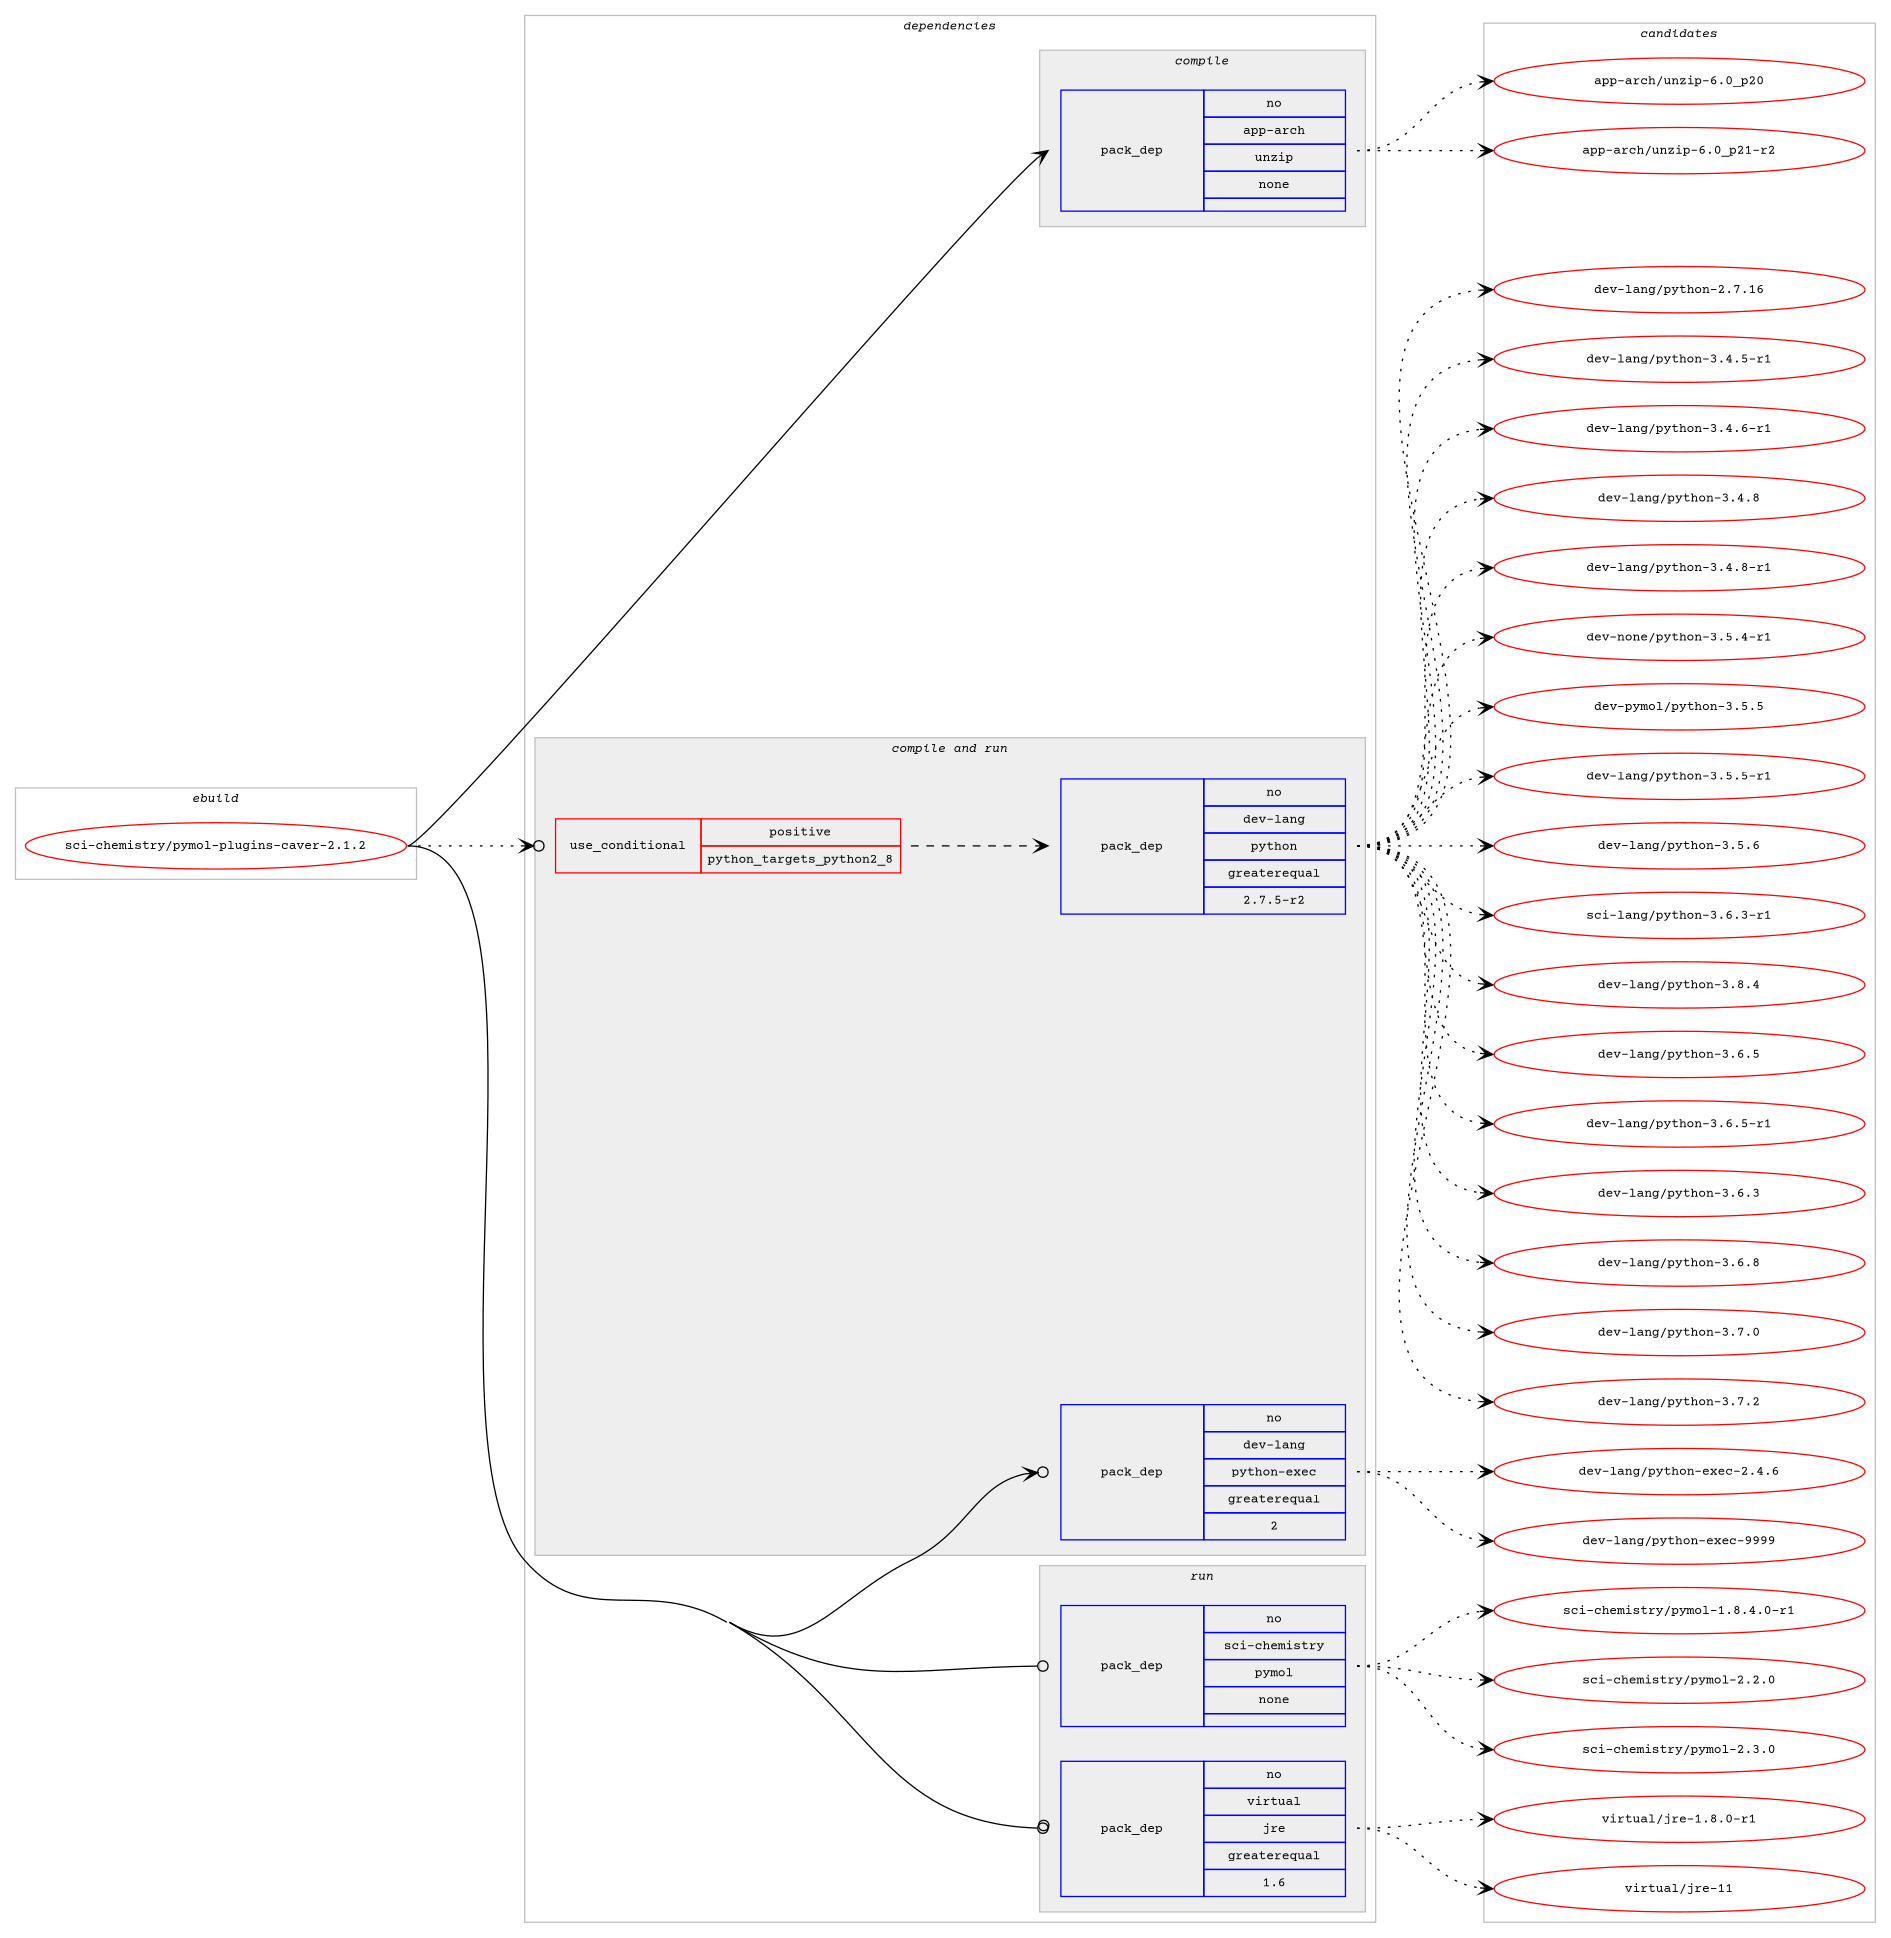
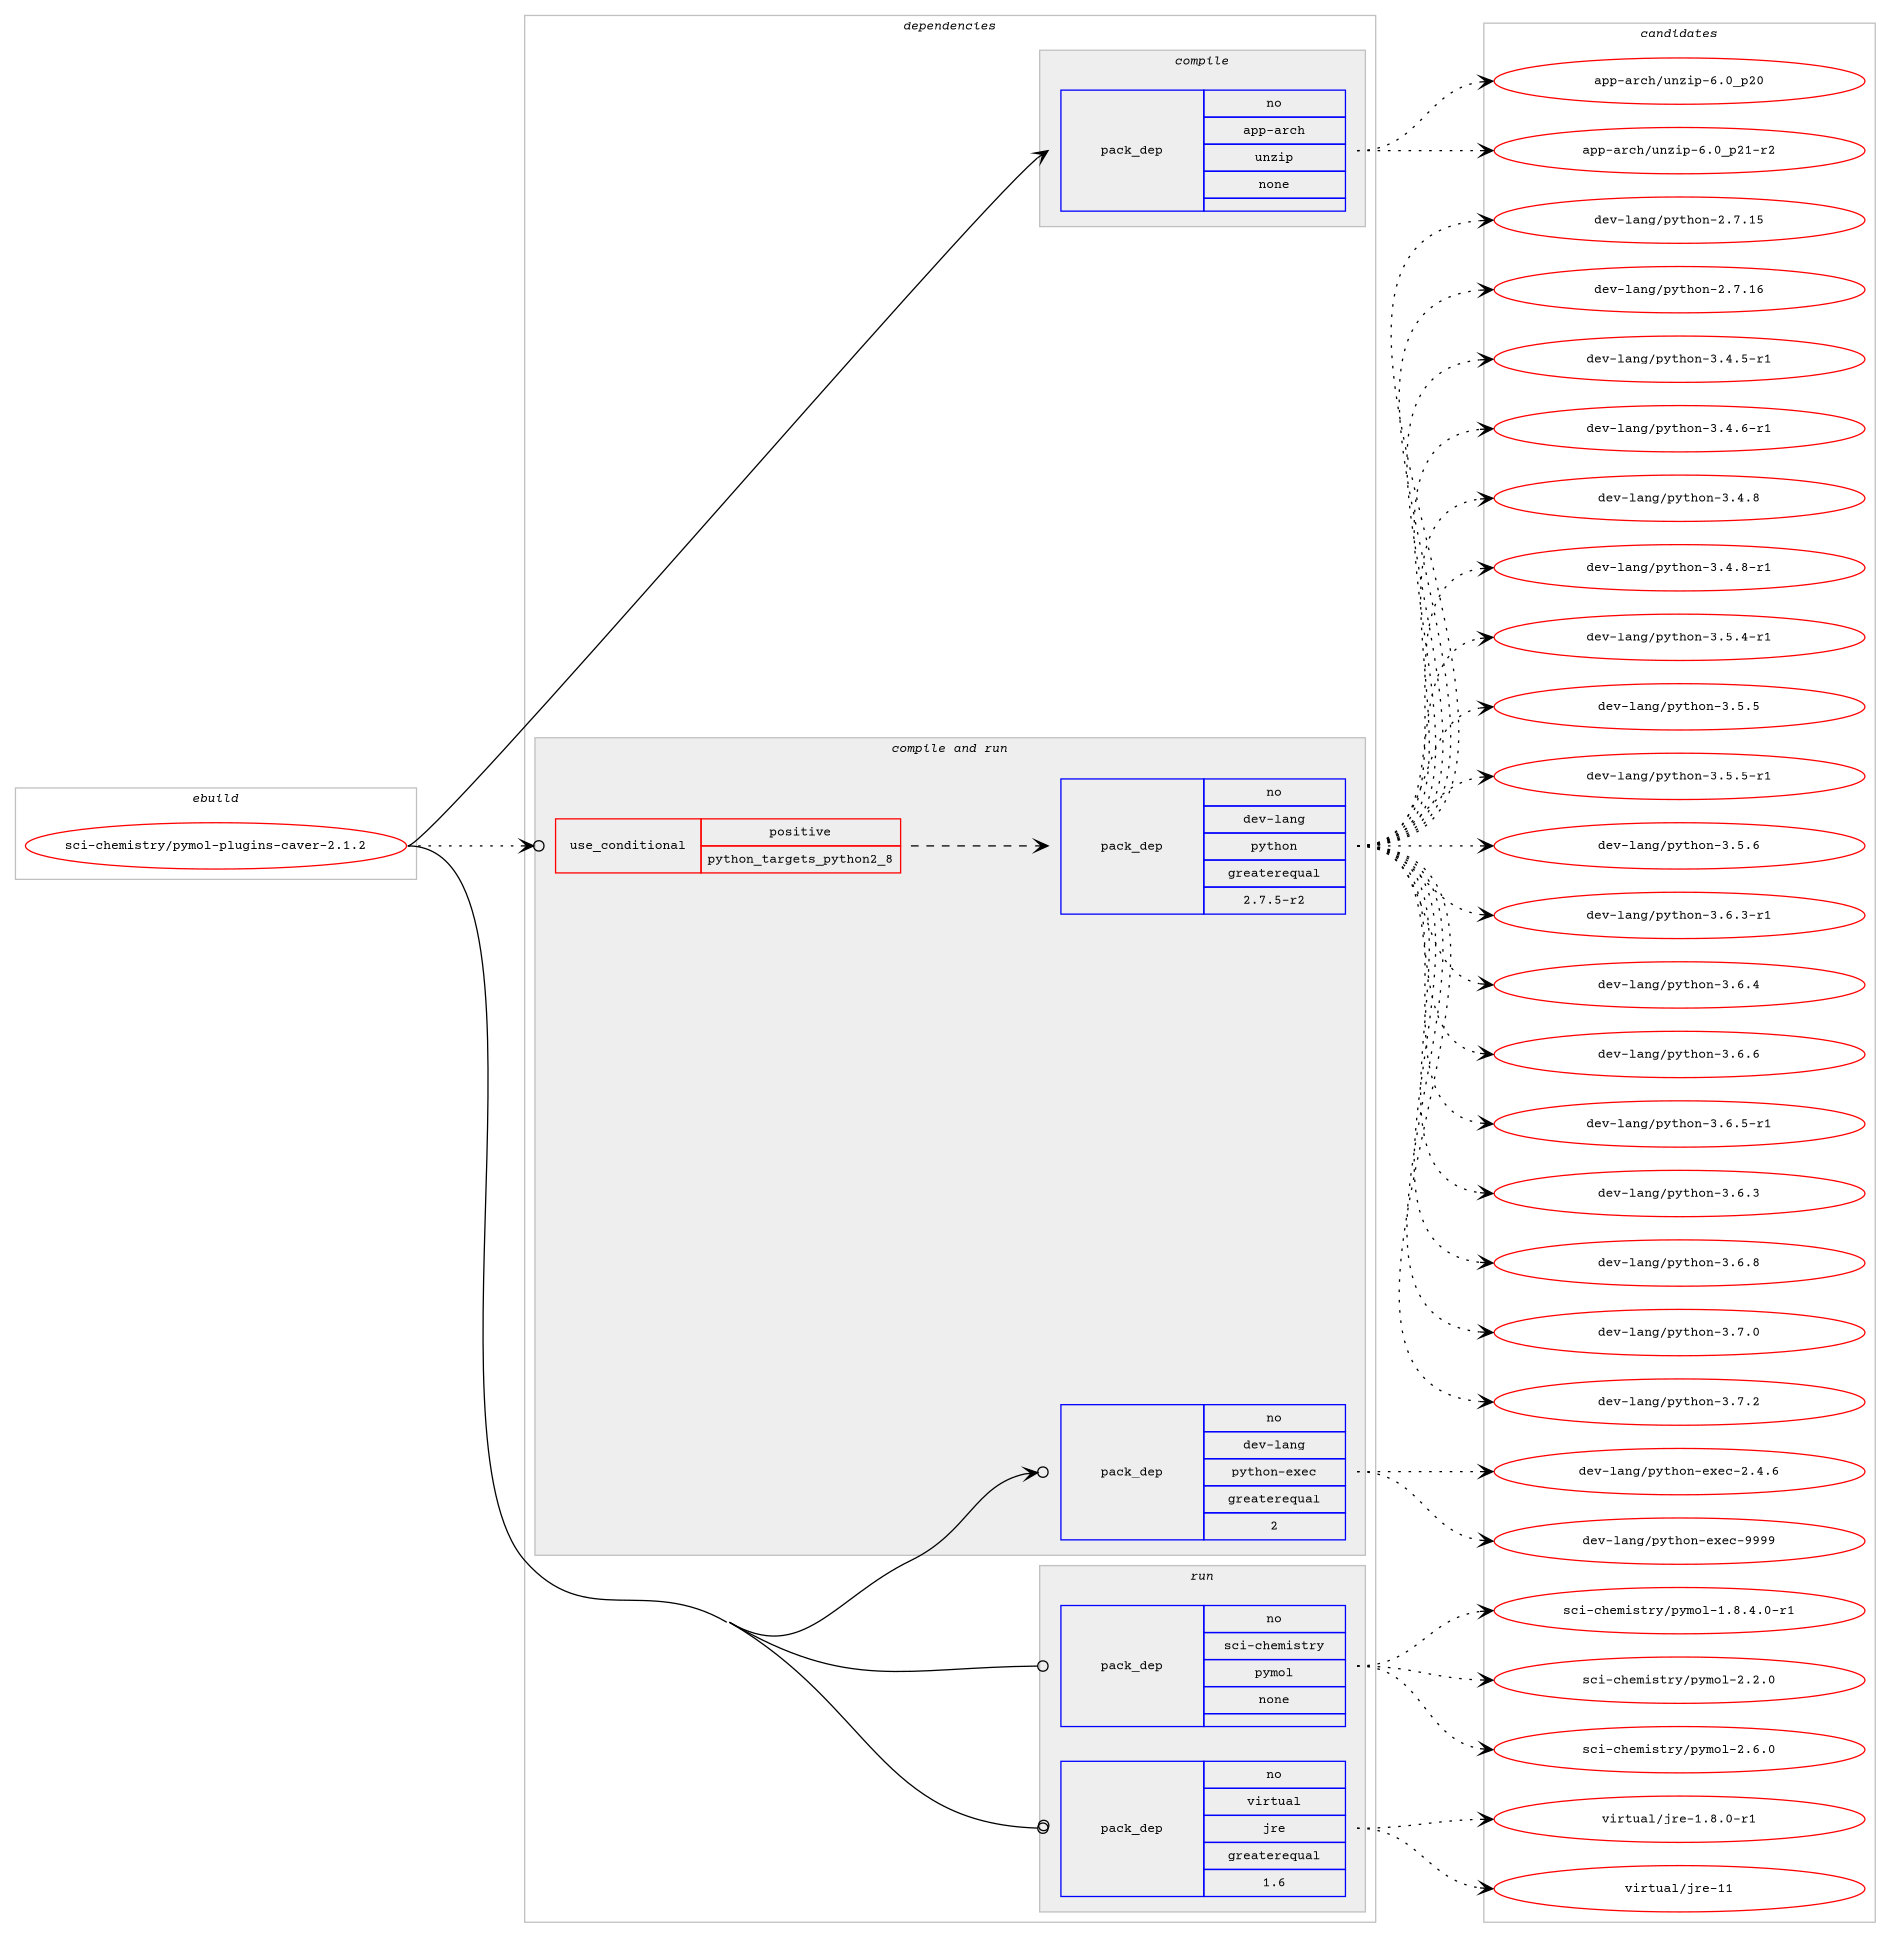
none -> (1680, 220)
(1680, 637) -> (1680, 637)
(1680, 707) -> (1680, 707)
(1680, 915) -> (1680, 915)
(1680, 985) -> (1680, 985)
(1680, 1054) -> (1680, 1054)
(1680, 1750) -> (1680, 1750)
